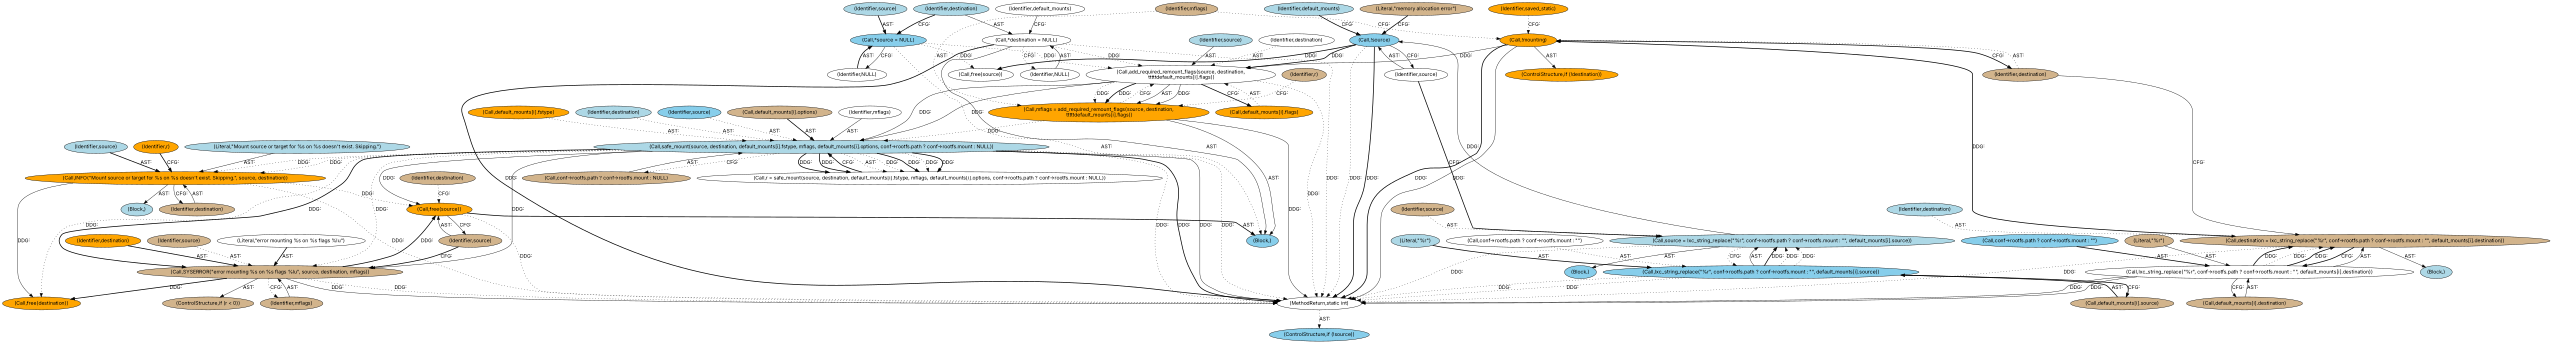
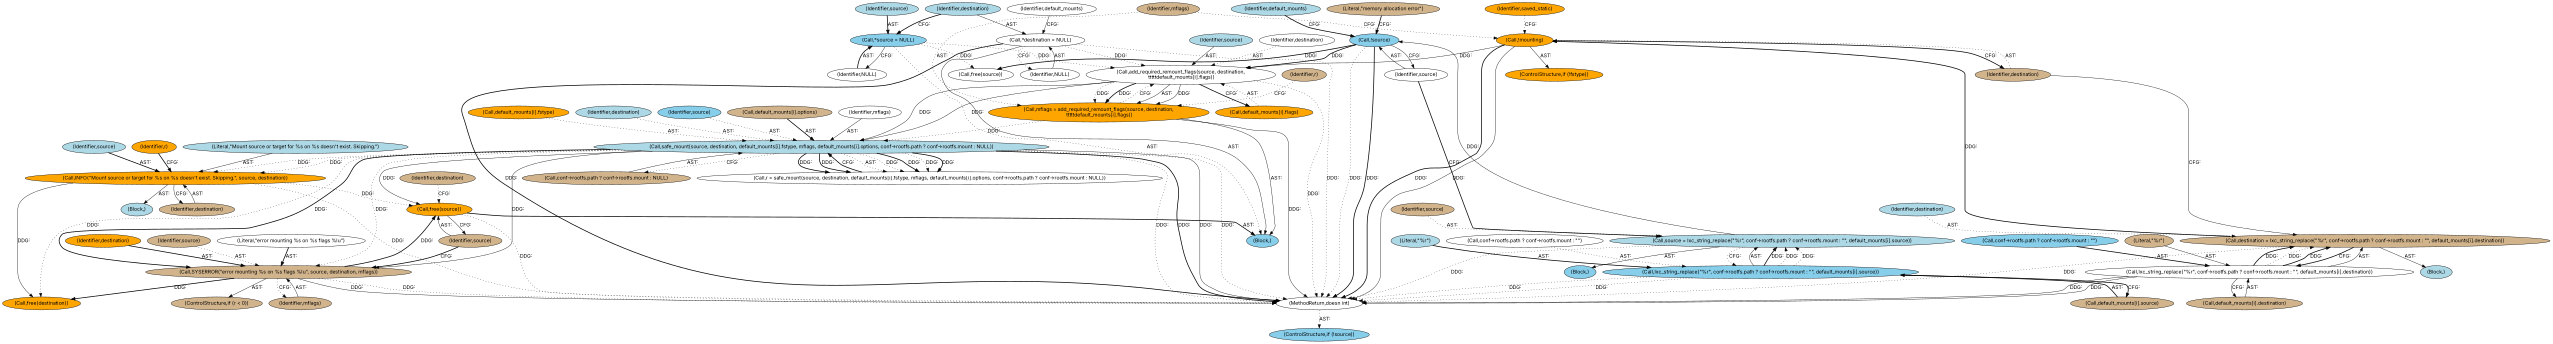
(1562, 75) -> (1554, 75)
(1319, 303) -> (1319, 303)
